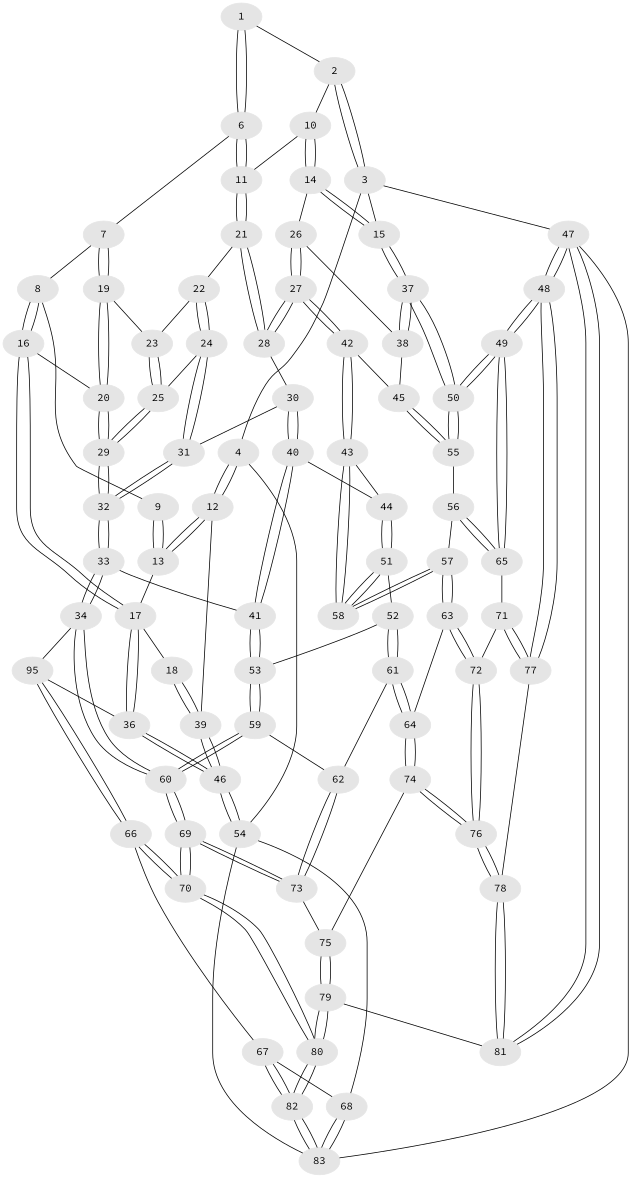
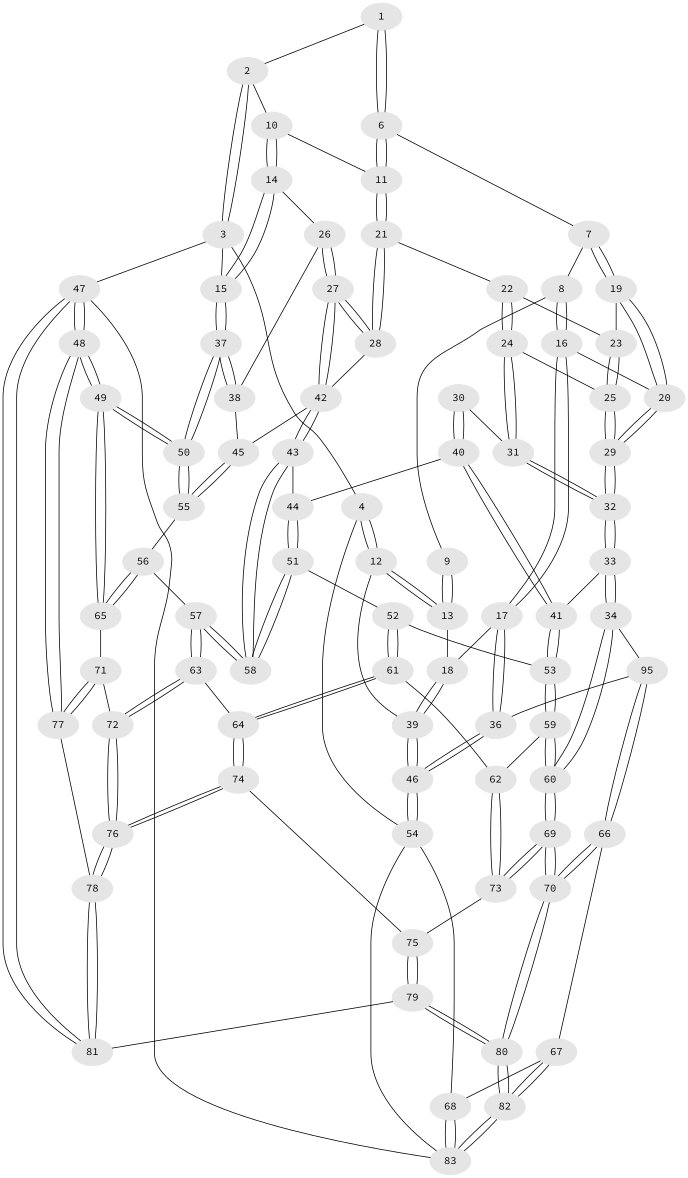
(281, 375) -> (348, 371)
(147, 589) -> (447, 645)
